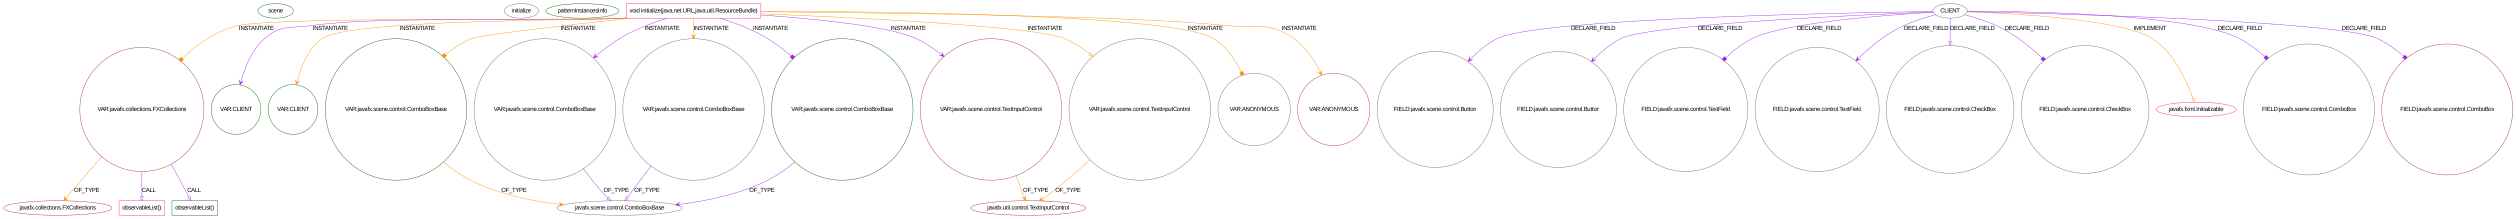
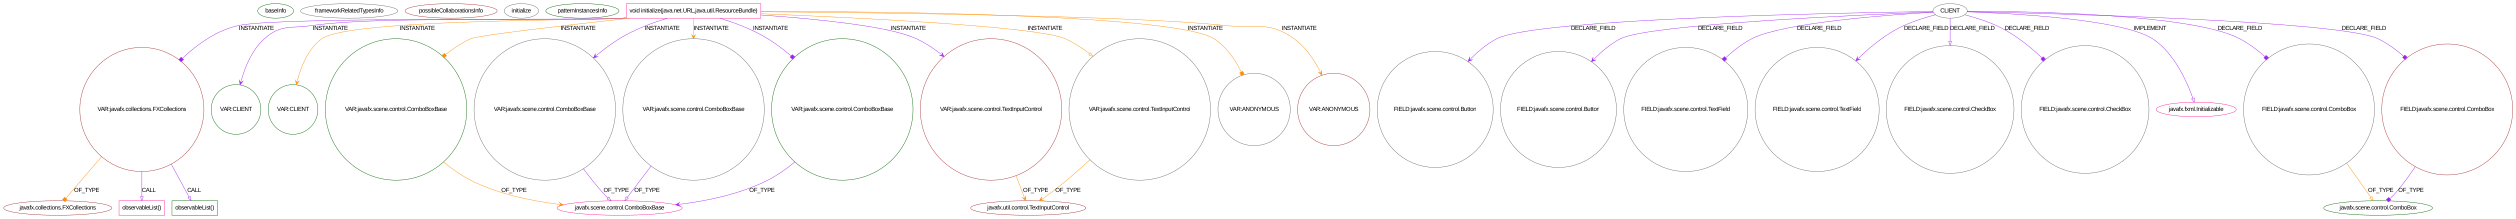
(276, 11) -> (276, 11)
none -> (349, 11)
none -> (451, 11)
(332, 21) -> (332, 21)
(2097, 23) -> (2097, 23)
(84, 177) -> (84, 177)
(620, 208) -> (620, 208)
none -> (2378, 208)
